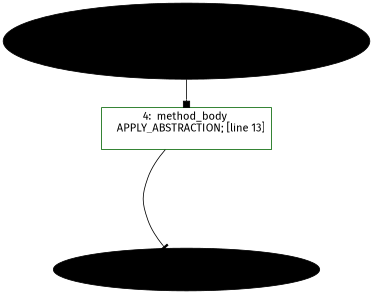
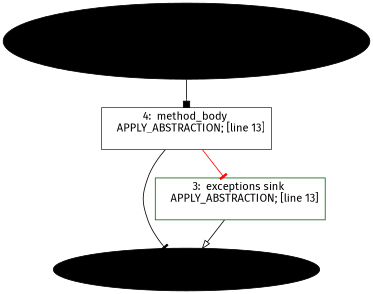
none -> (240, 199)
